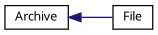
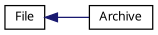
(97, 17) -> (73, 17)
